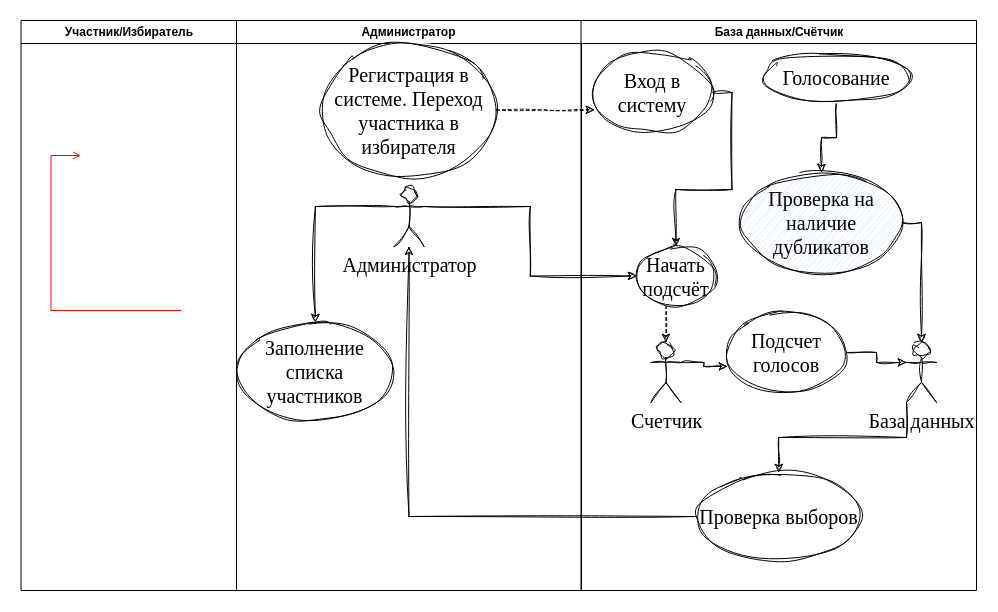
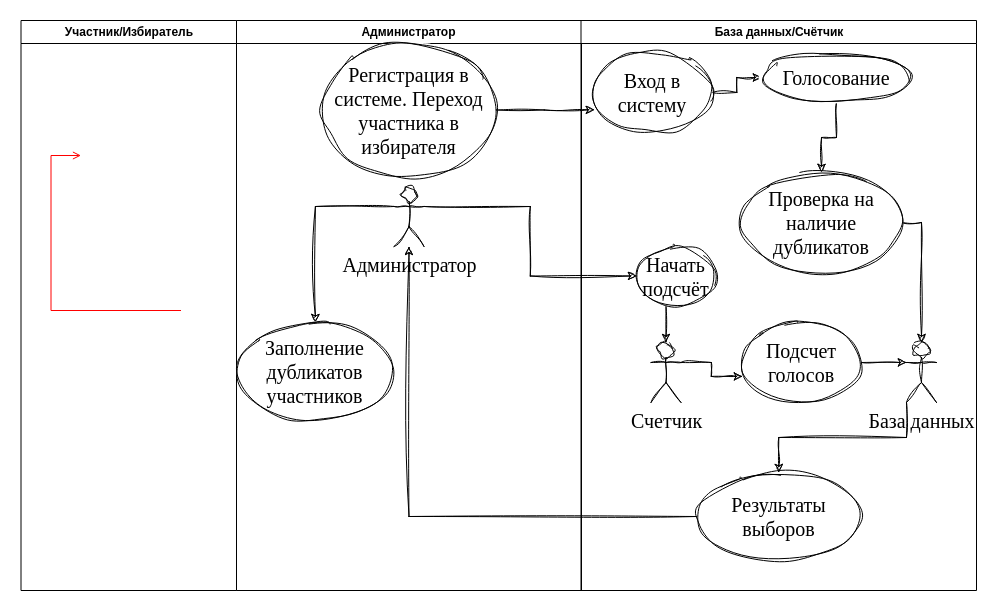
(543, 110) -> (543, 110)
(731, 190) -> (737, 82)
(822, 223) -> (822, 223)
(666, 321) -> (666, 321)
(787, 353) -> (802, 363)
(315, 372) -> (315, 372)
(779, 517) -> (779, 517)
